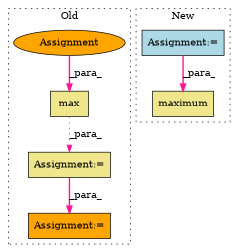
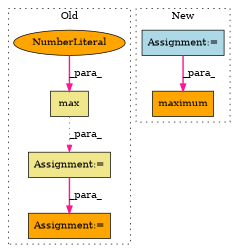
(69, 43) -> (69, 43)
(183, 104) -> (183, 104)
